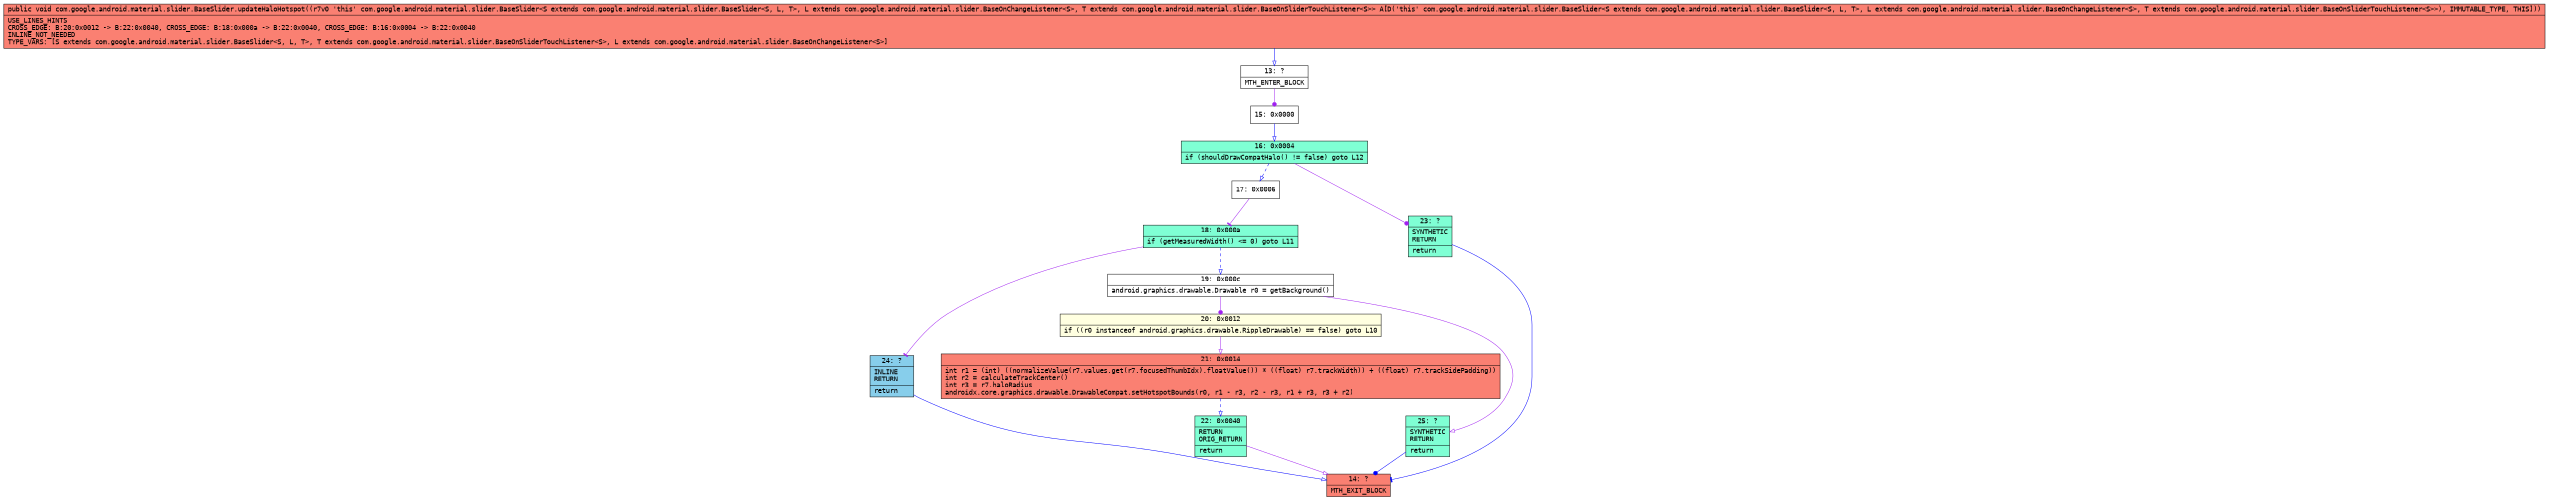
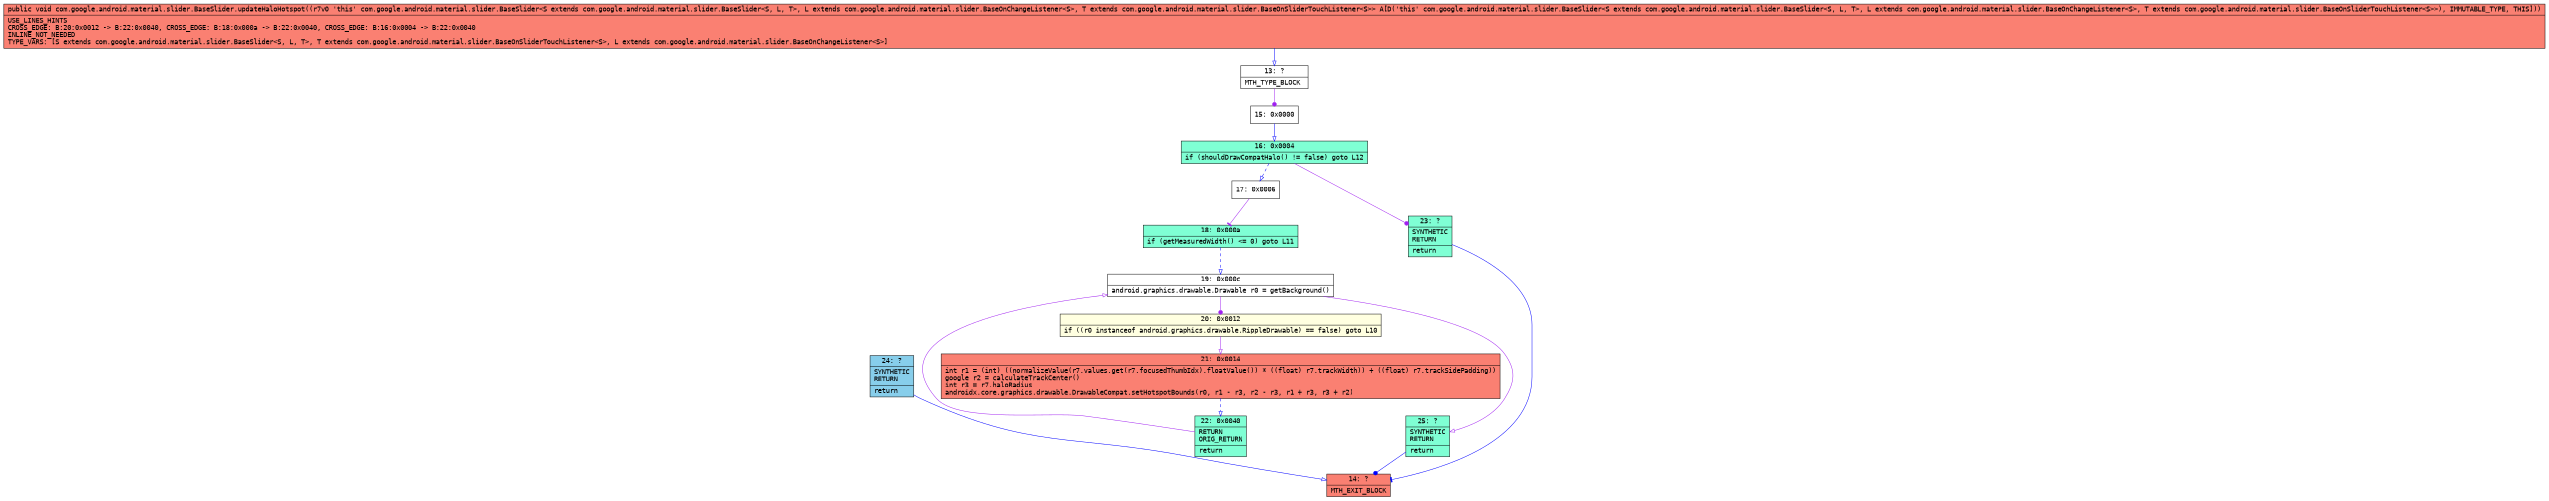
(1274, 83) -> (1273, 83)
(1015, 281) -> none
(886, 372) -> (892, 372)
(1007, 378) -> (1013, 378)
(1285, 459) -> (947, 406)
